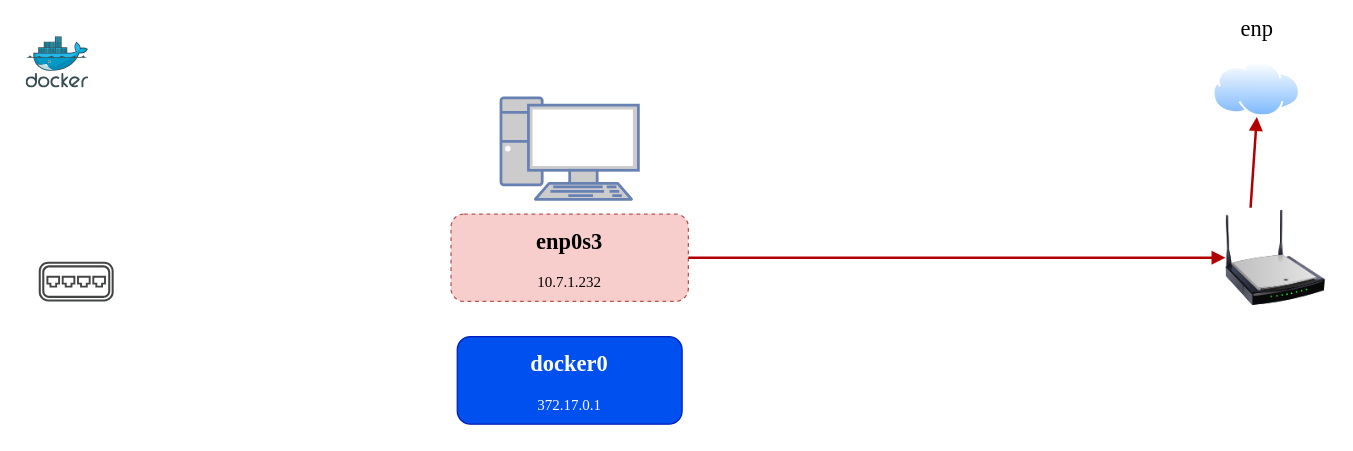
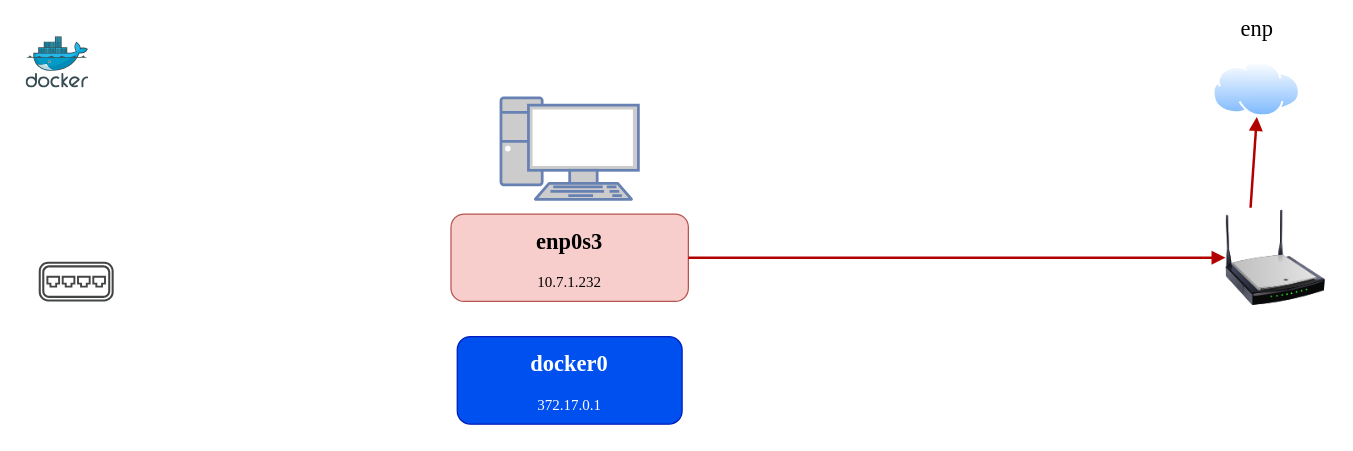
(569, 258) -> (569, 258)
